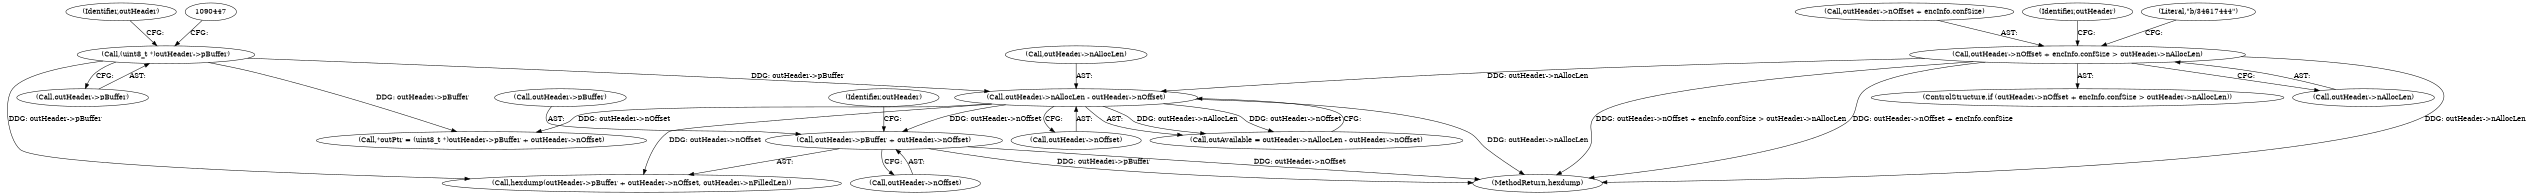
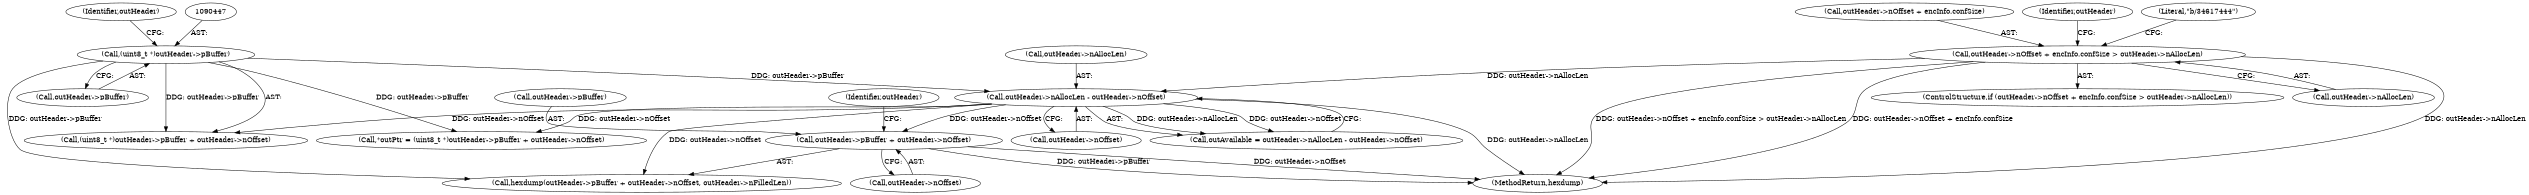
(200, 33) -> (200, 33)
none -> (166, 141)
